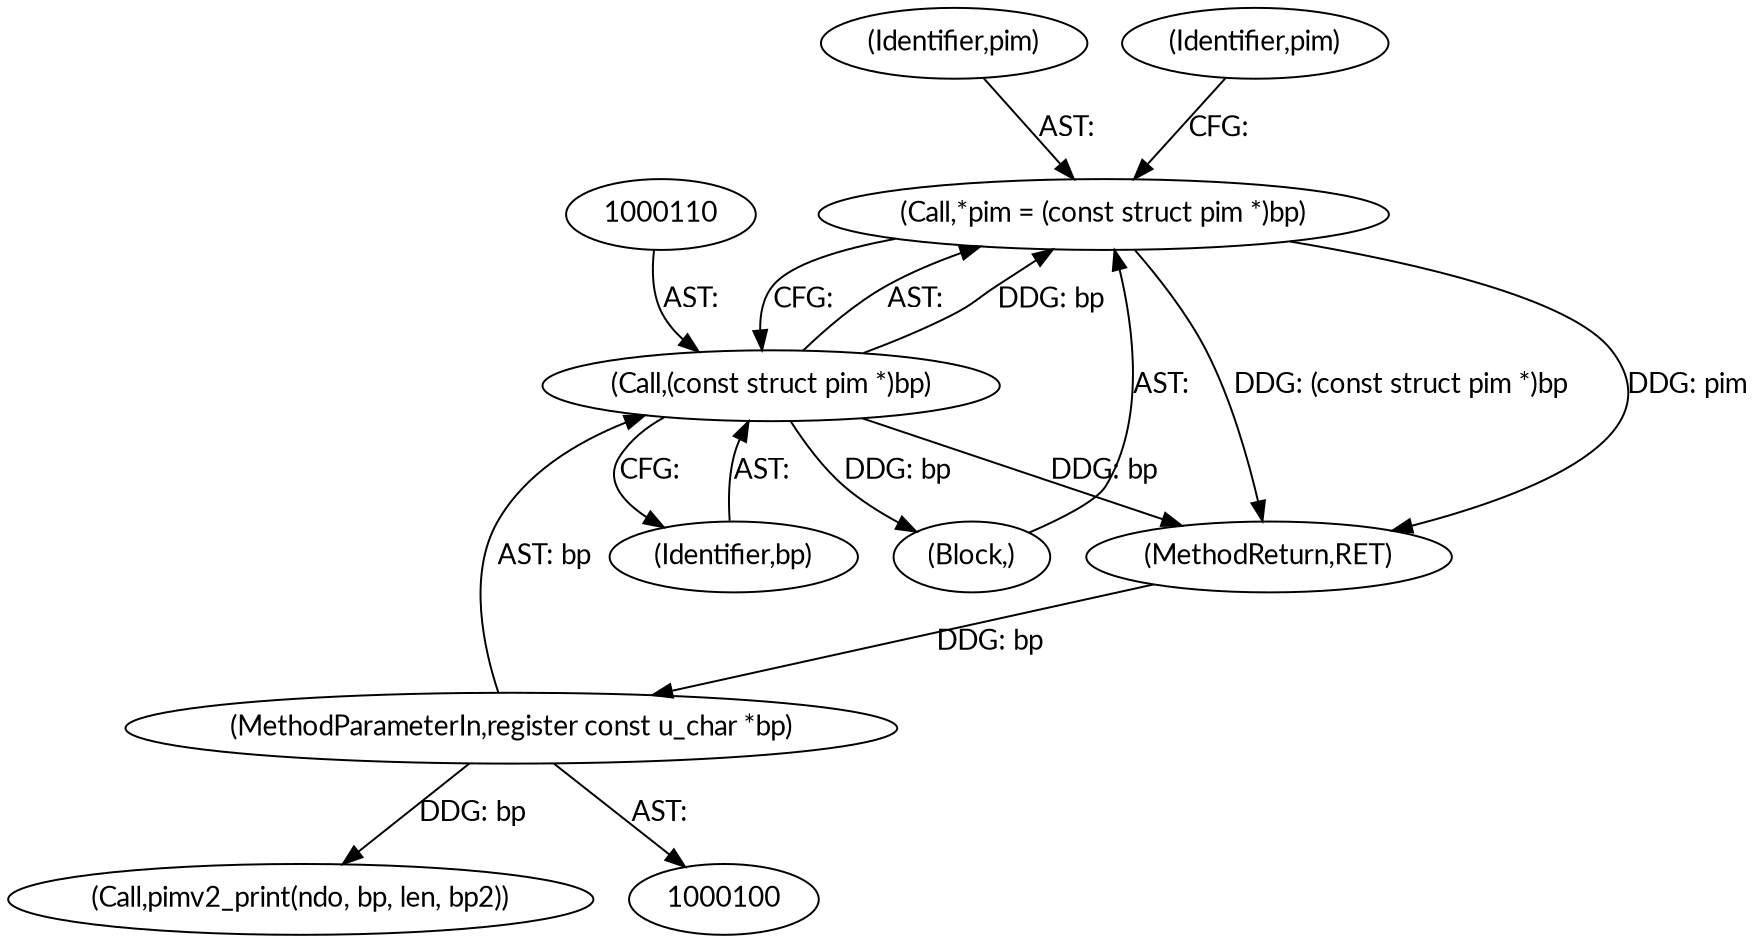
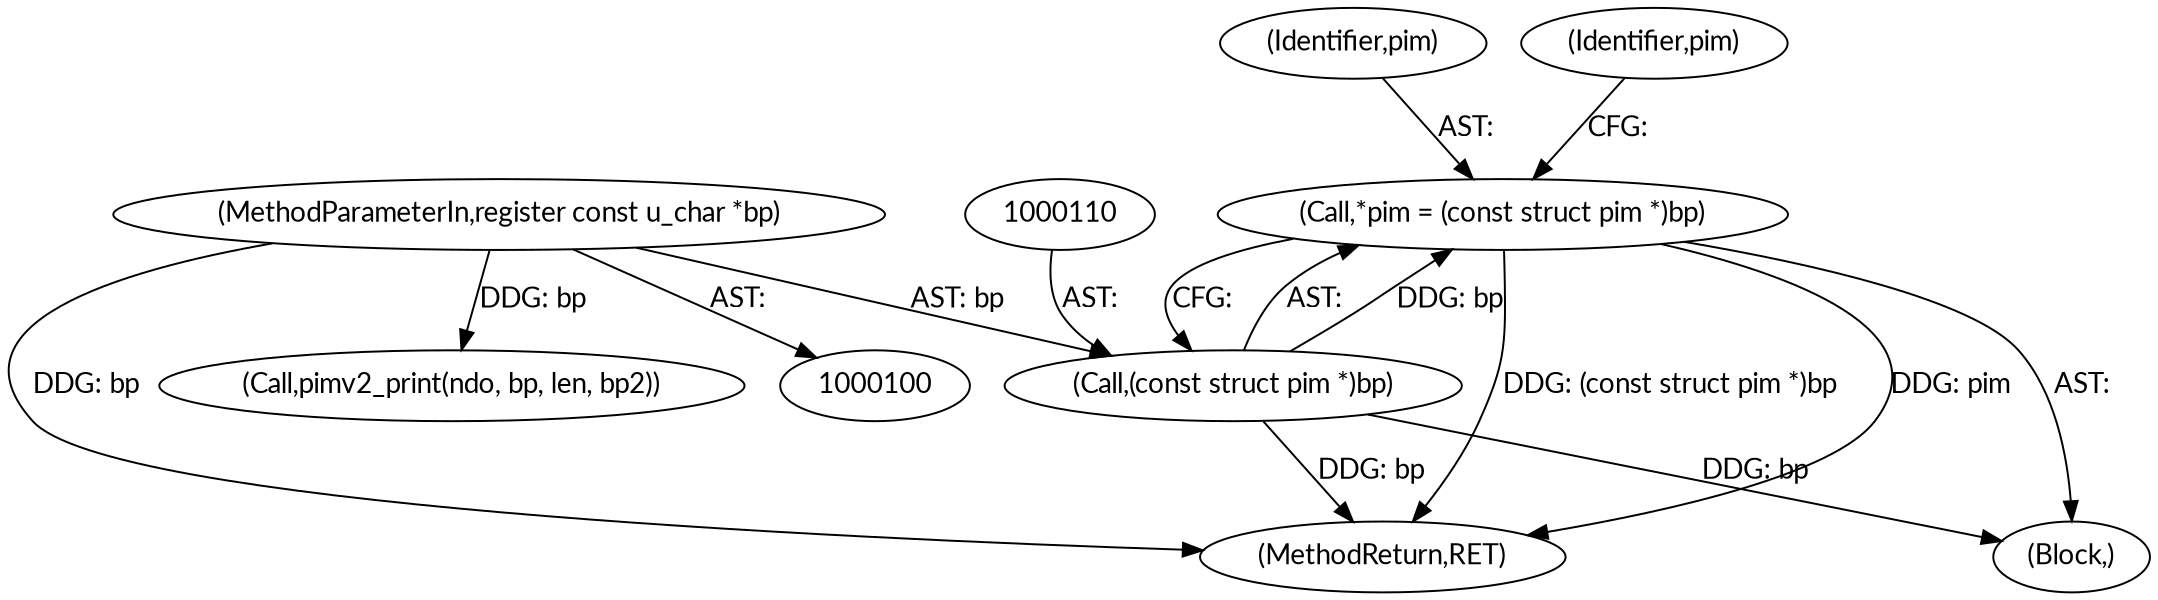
(1128, 424) -> (1935, 303)
(734, 557) -> none
(913, 638) -> (420, 504)
